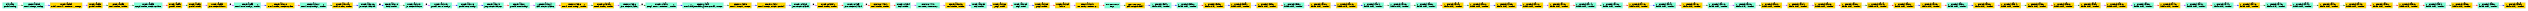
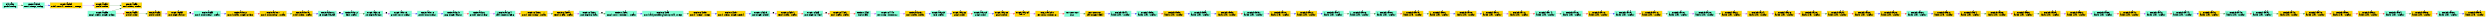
(131, 5) -> (116, 10)
(313, 5) -> (273, 14)
(1241, 5) -> (1200, 14)
